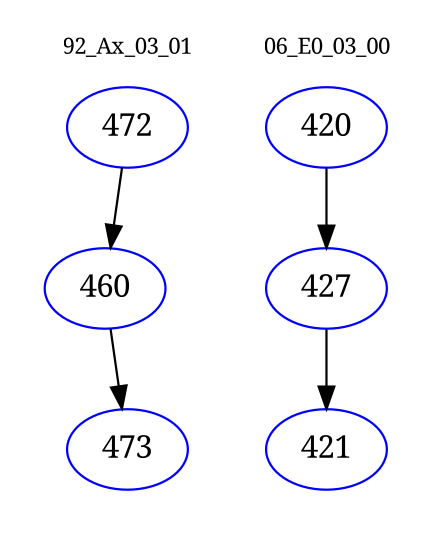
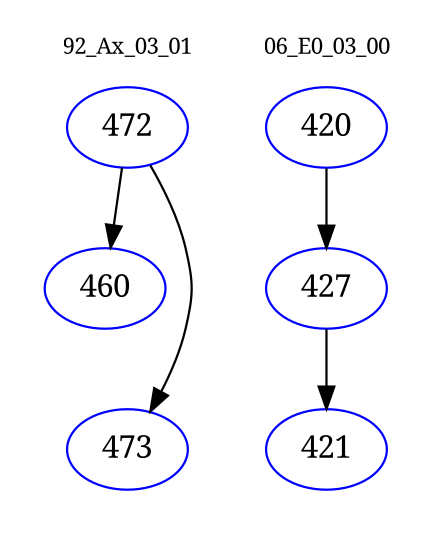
(115, 357) -> (191, 277)
